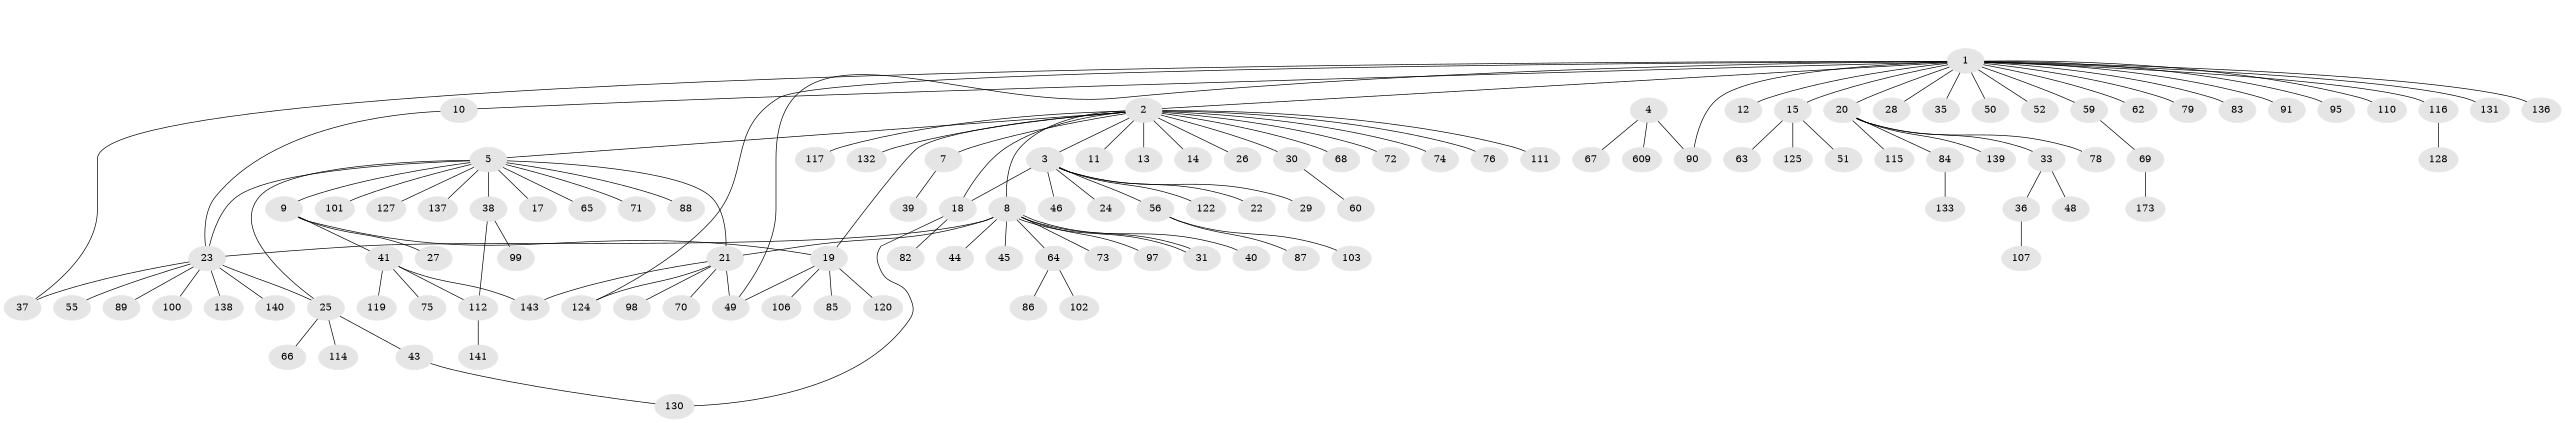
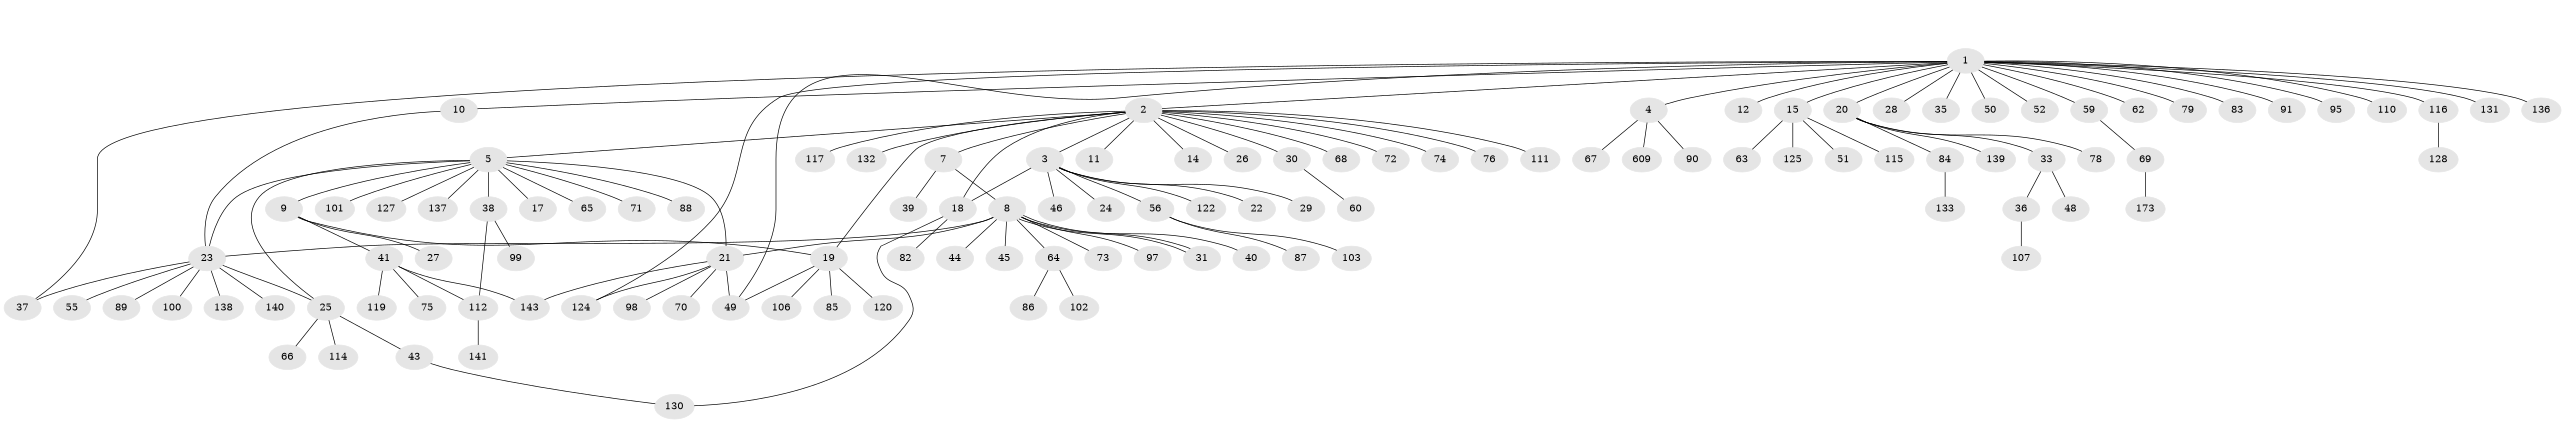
(1782, 77) -> (1805, 79)
(1868, 135) -> (1843, 135)
(1028, 141) -> (976, 185)
(1144, 160) -> none
